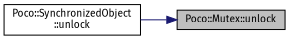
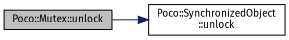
(154, 20) -> (125, 20)
